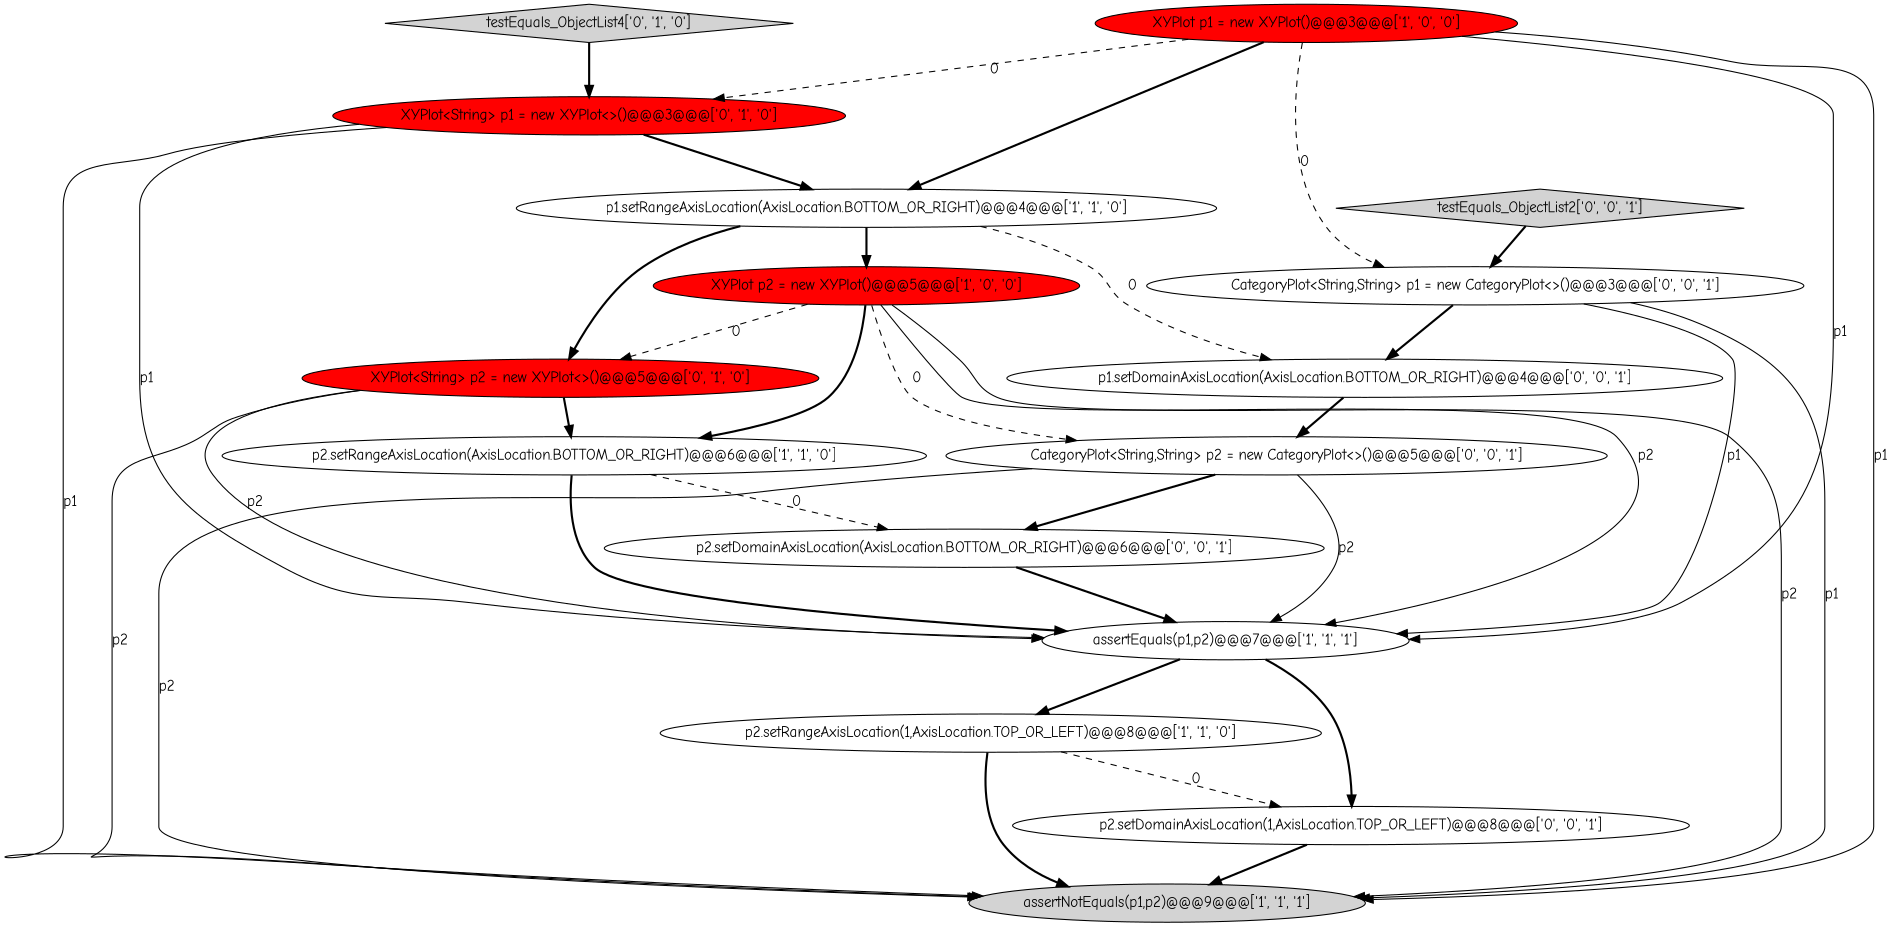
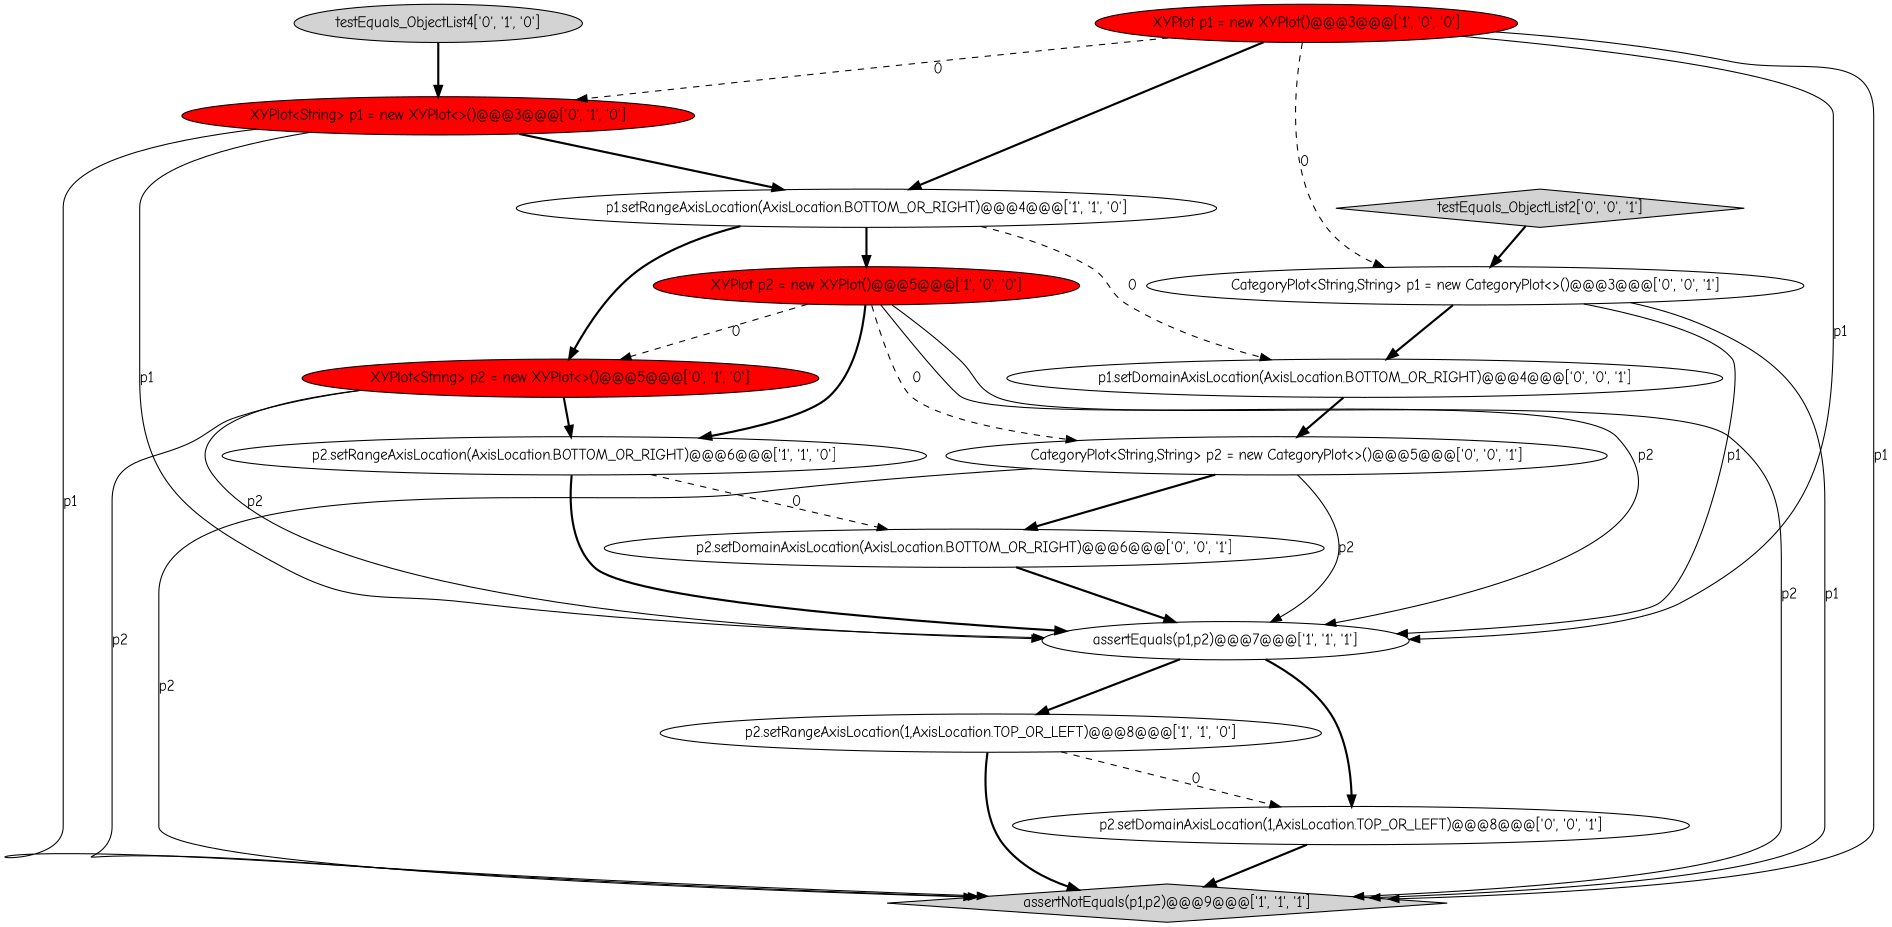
(589, 23) -> (438, 23)
(1167, 903) -> (1167, 903)
